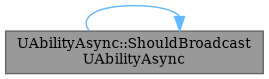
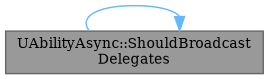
(134, 52) -> (134, 52)
